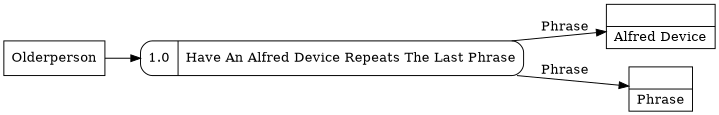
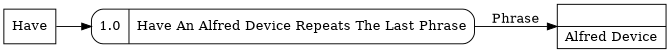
(54, 58) -> (30, 26)
(661, 89) -> none
